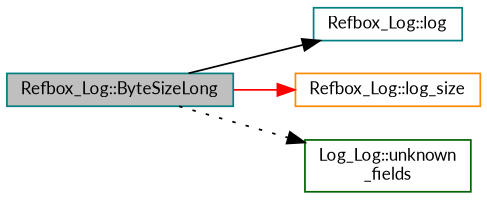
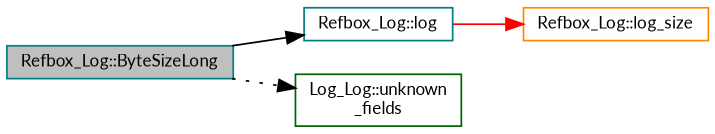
(255, 90) -> (479, 24)
